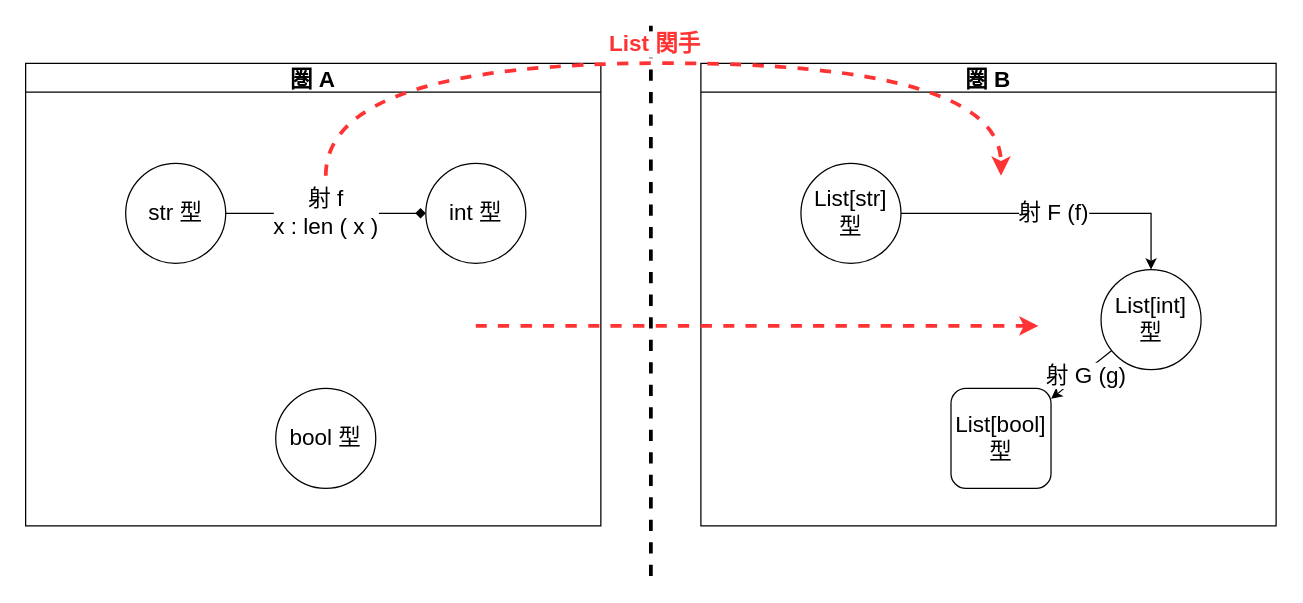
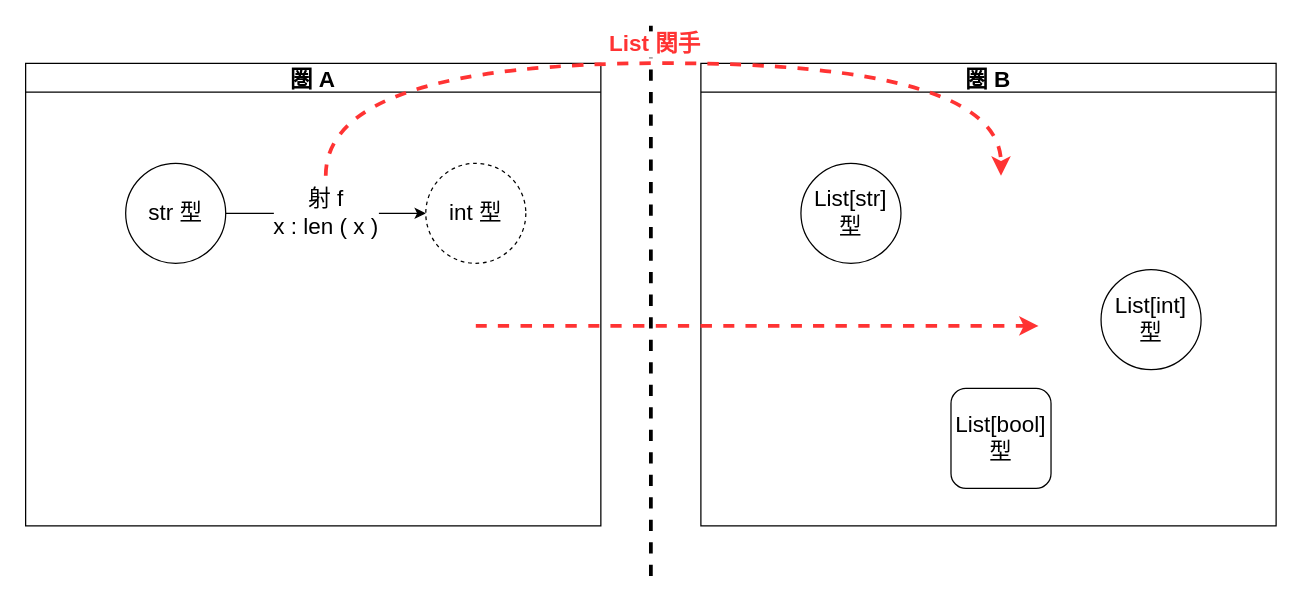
(415, 213) -> (416, 213)
(476, 213) -> (476, 213)
(1123, 213) -> none
(1094, 364) -> none
(326, 438) -> none
